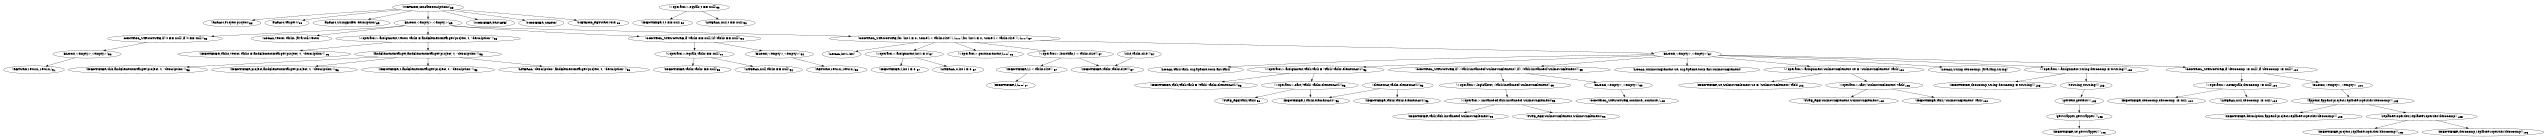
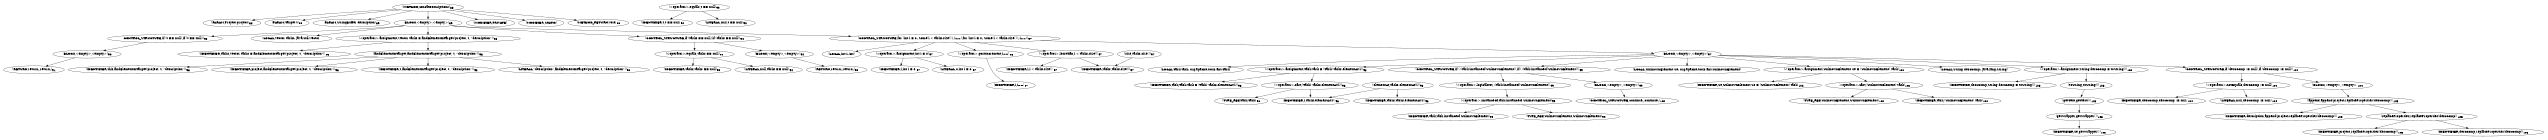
(1022, 77) -> (992, 71)
